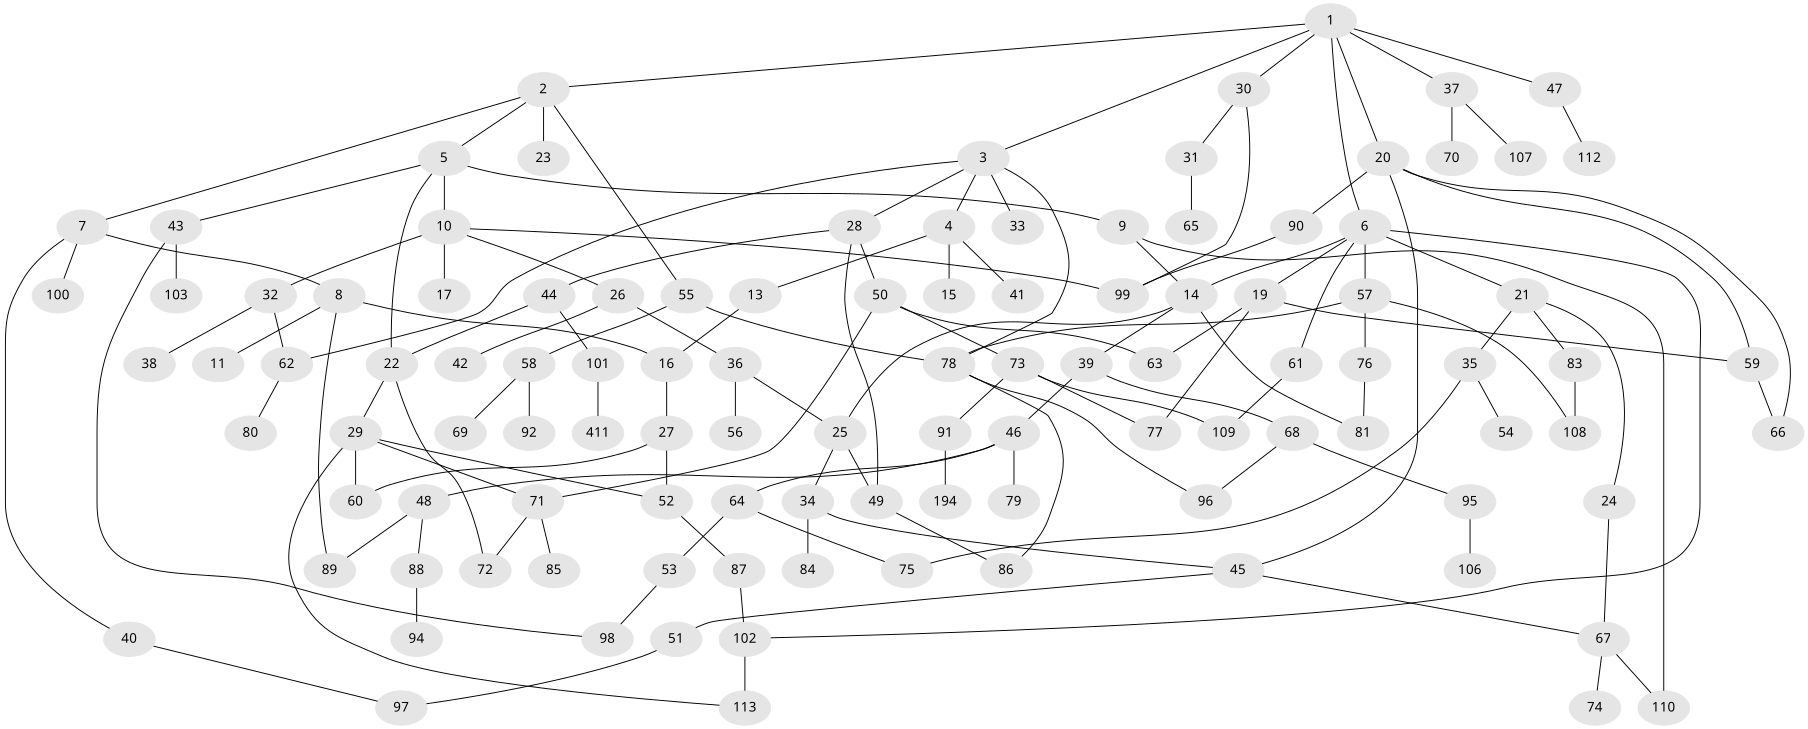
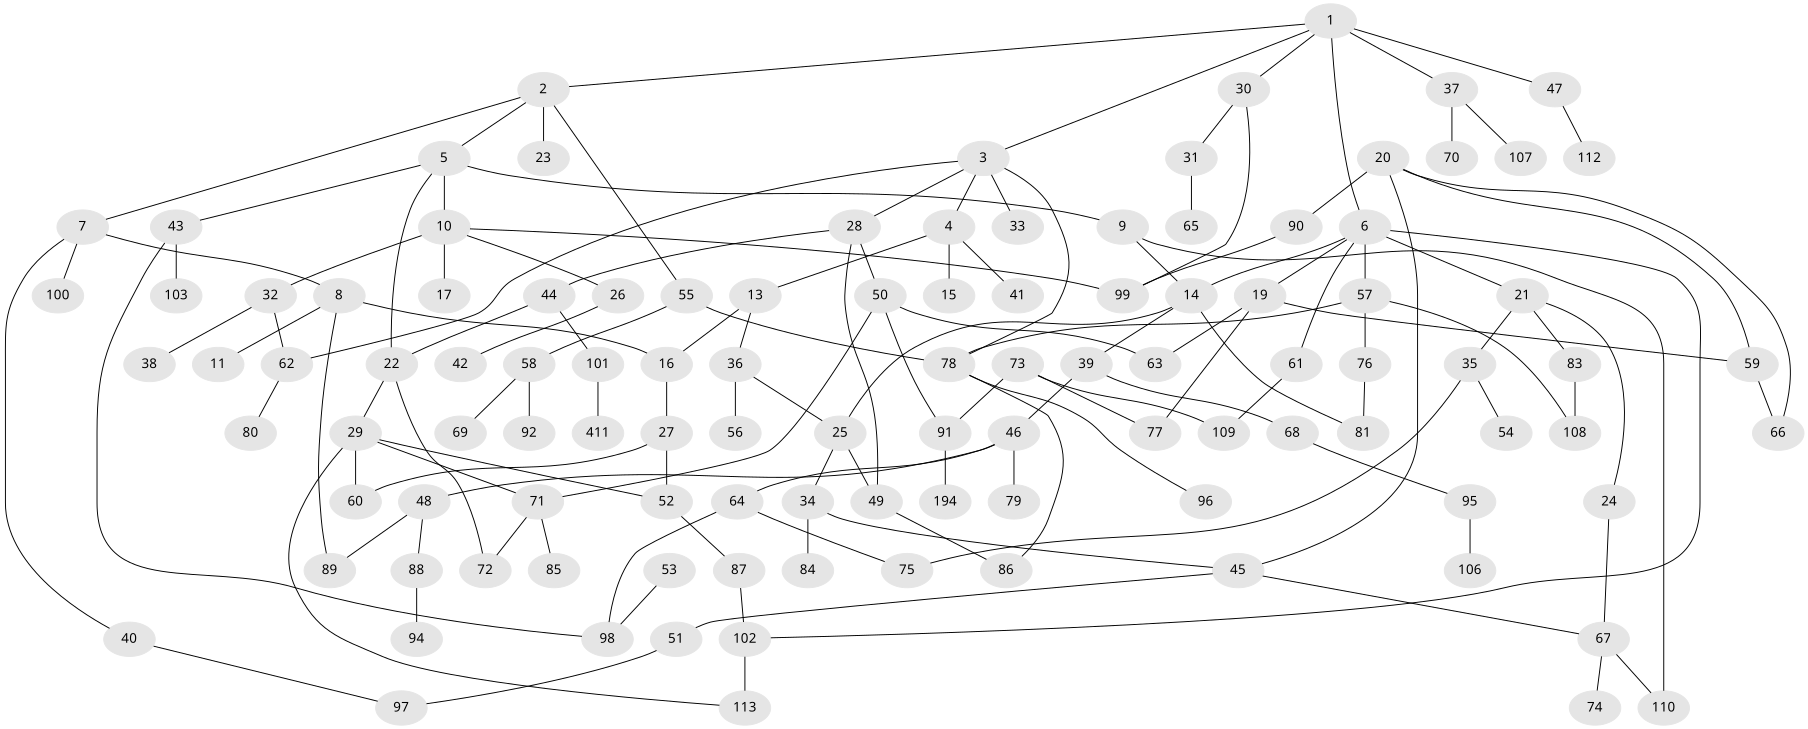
(1357, 90) -> none
(944, 328) -> (908, 366)
(677, 330) -> (745, 330)
(1249, 468) -> none
(707, 532) -> (642, 549)
